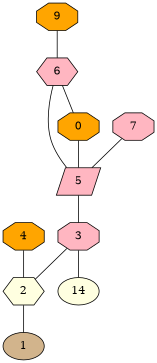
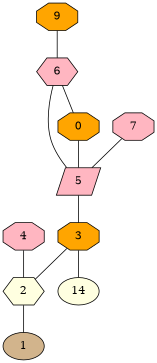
(24, 236) -> (24, 236)
(79, 236) -> (79, 236)
